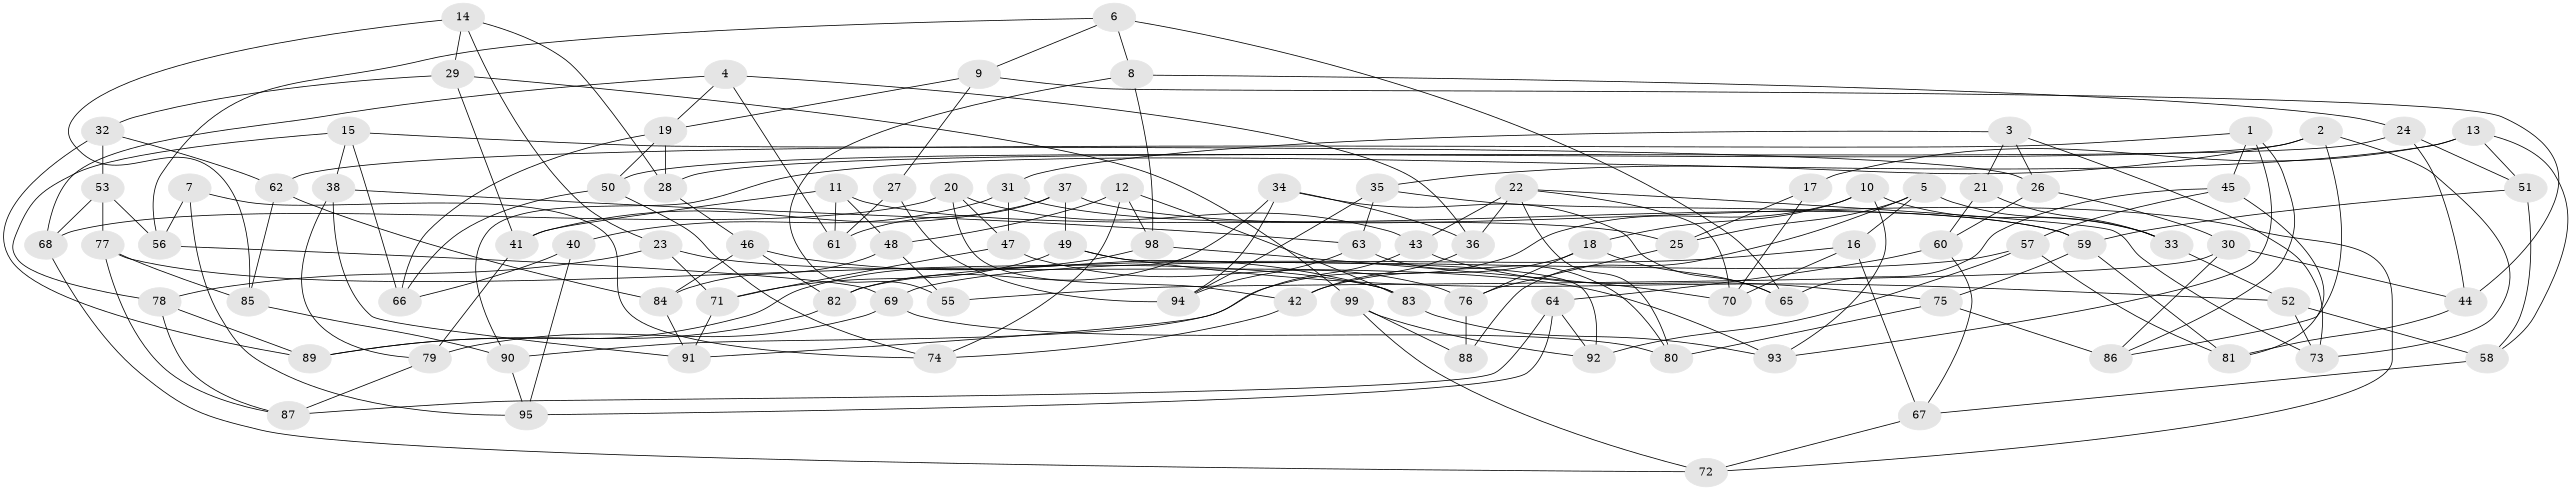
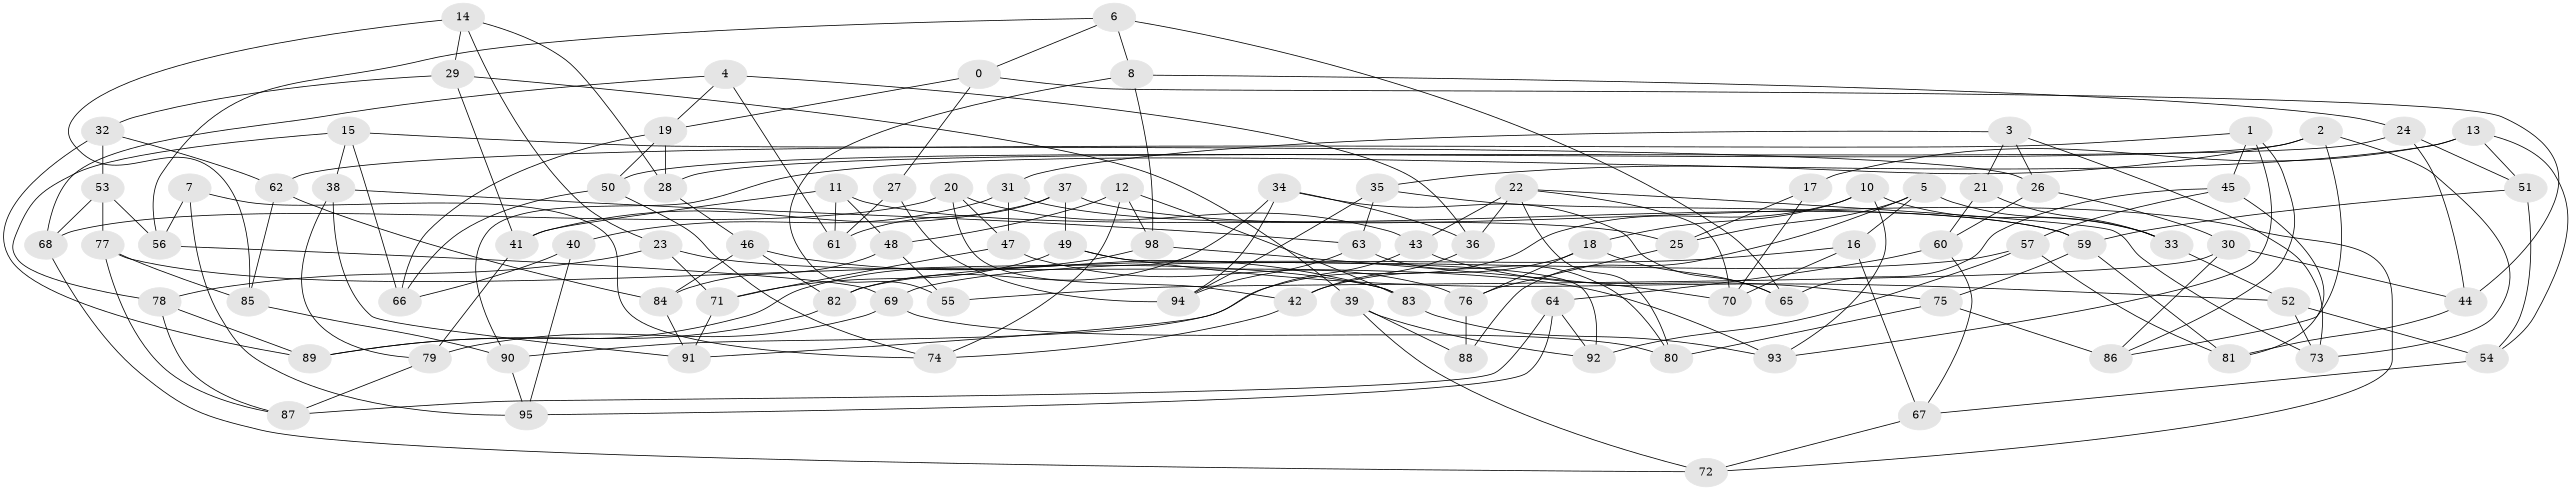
(979, 74) -> (979, 74)
(1352, 302) -> (1352, 302)
(2487, 359) -> (2487, 359)
